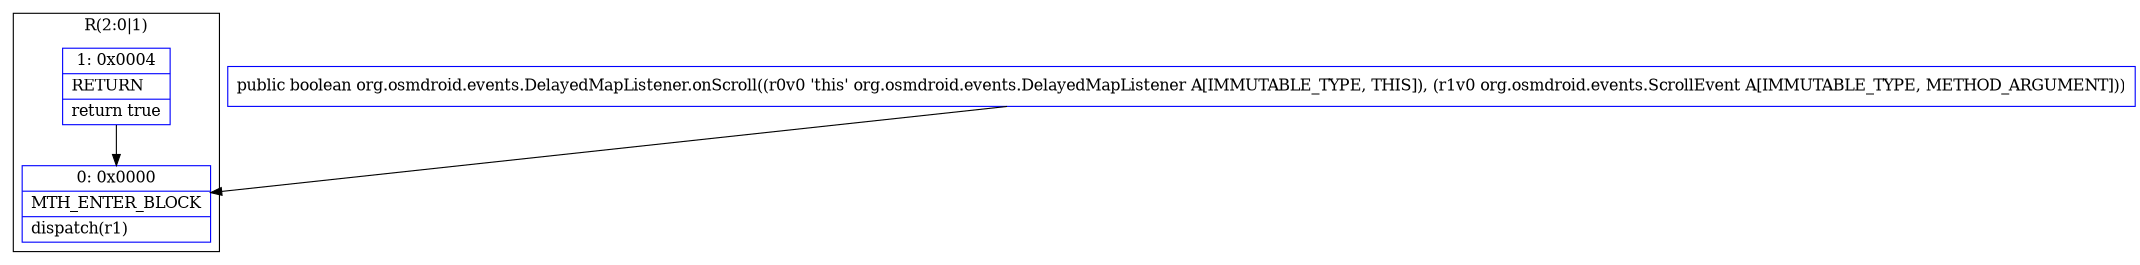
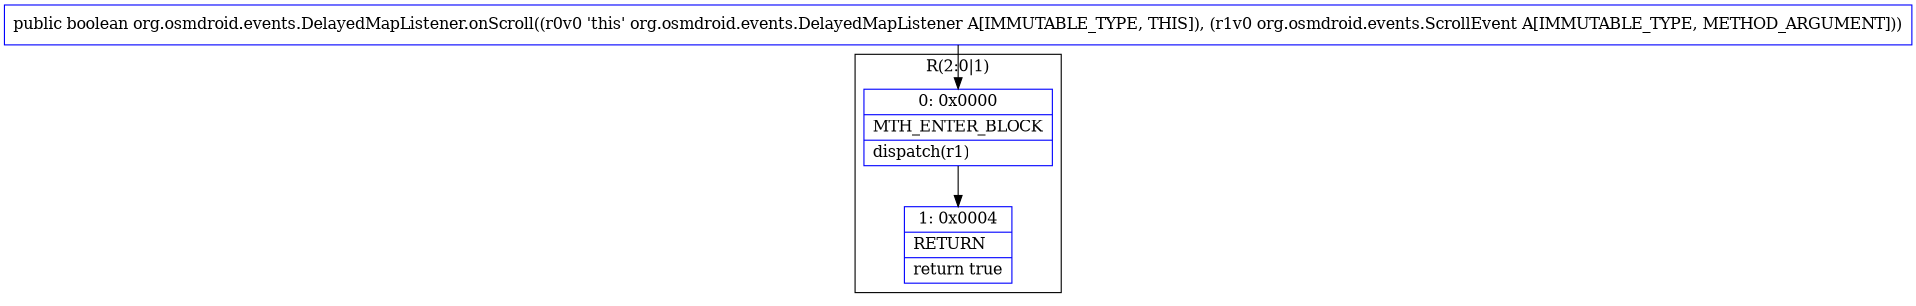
(116, 140) -> (958, 181)
